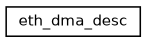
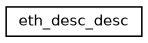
(73, 22) -> (74, 22)
